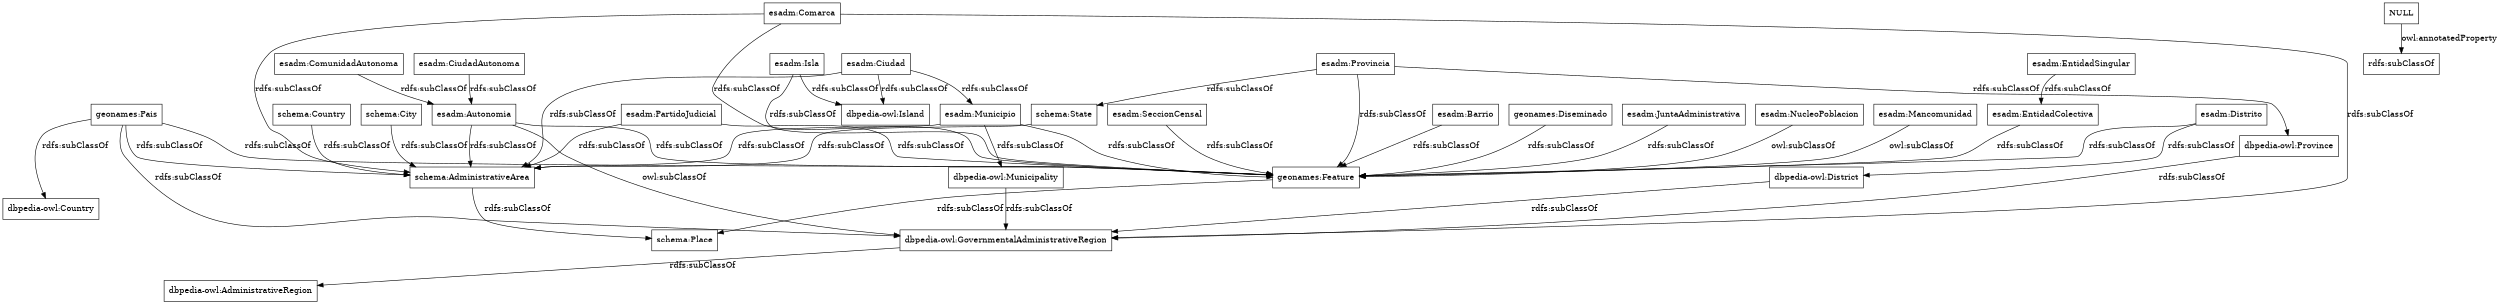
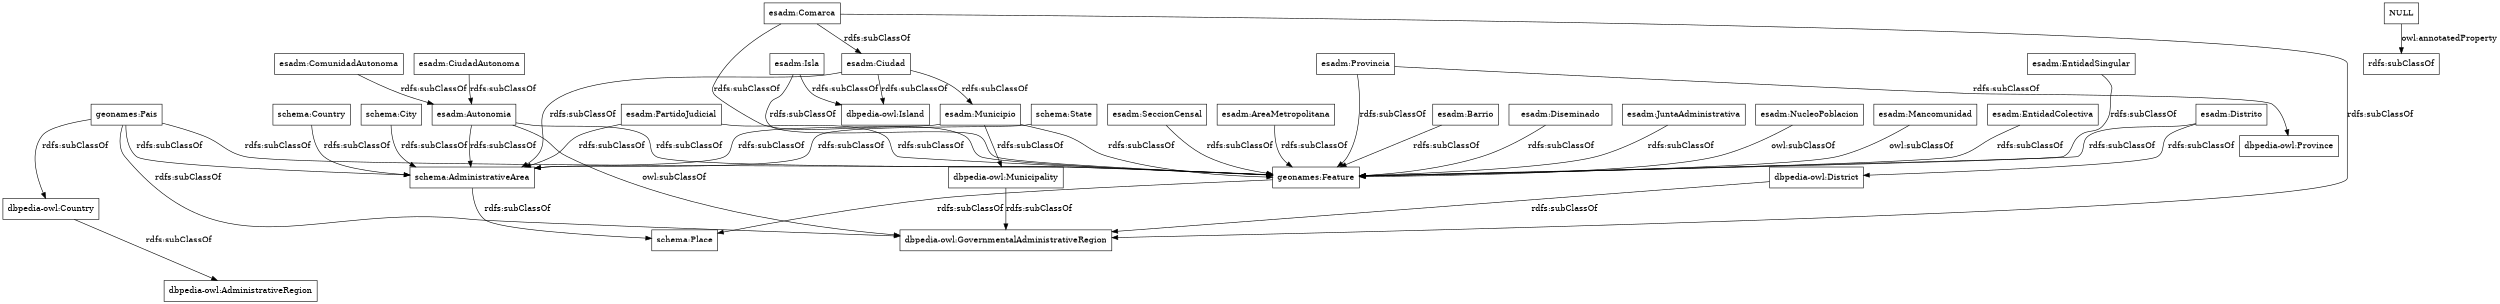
(401, 26) -> (837, 37)
(2045, 84) -> (1769, 166)
(1210, 85) -> none
none -> (1276, 115)
(1560, 115) -> (1560, 115)
(1680, 214) -> none
(612, 266) -> (143, 249)
